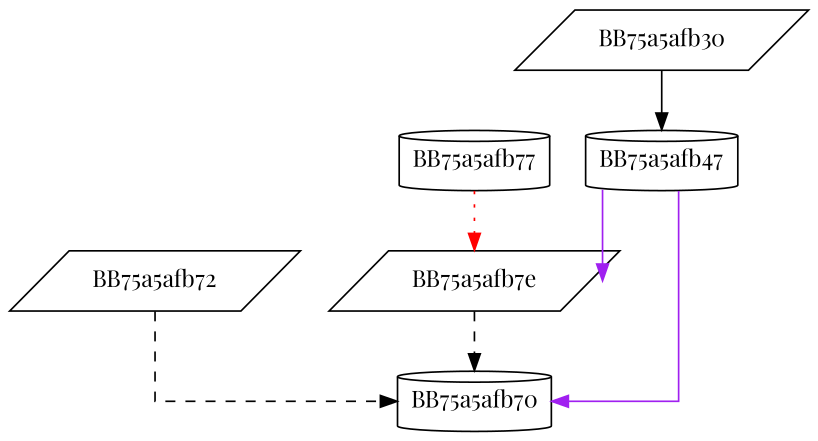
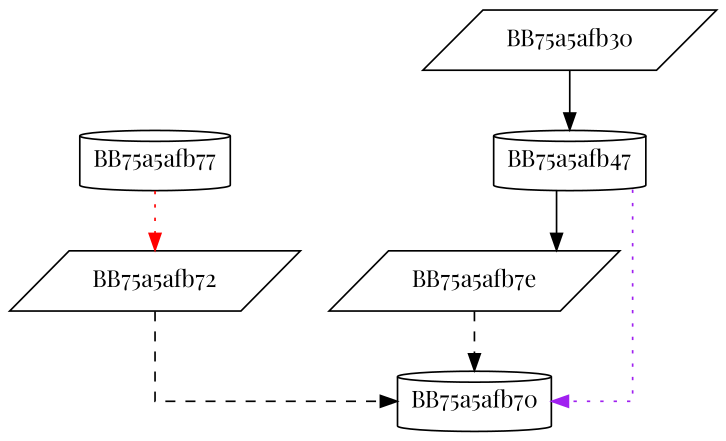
(474, 212) -> (155, 212)
(603, 227) -> (557, 212)
(679, 351) -> (633, 328)
